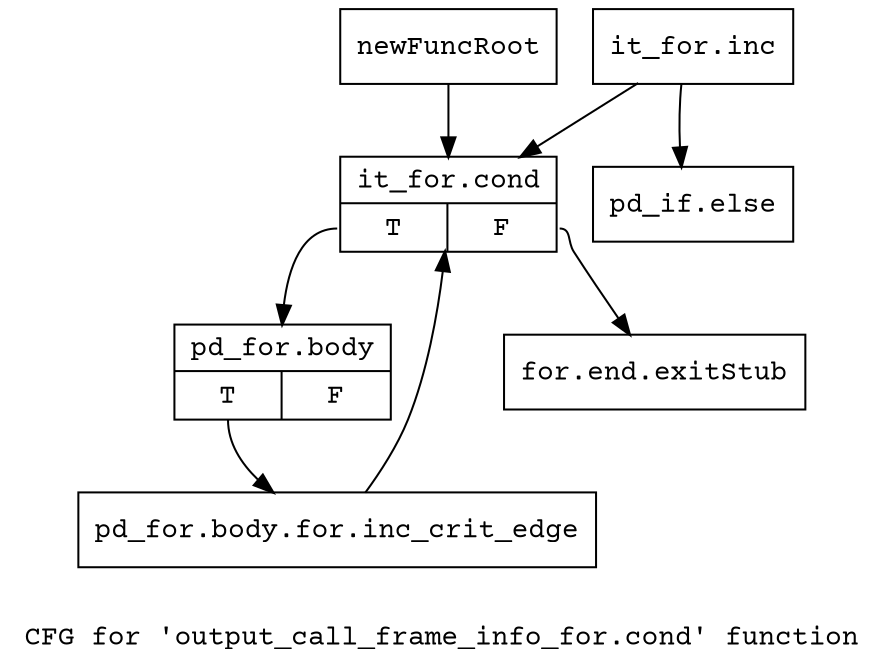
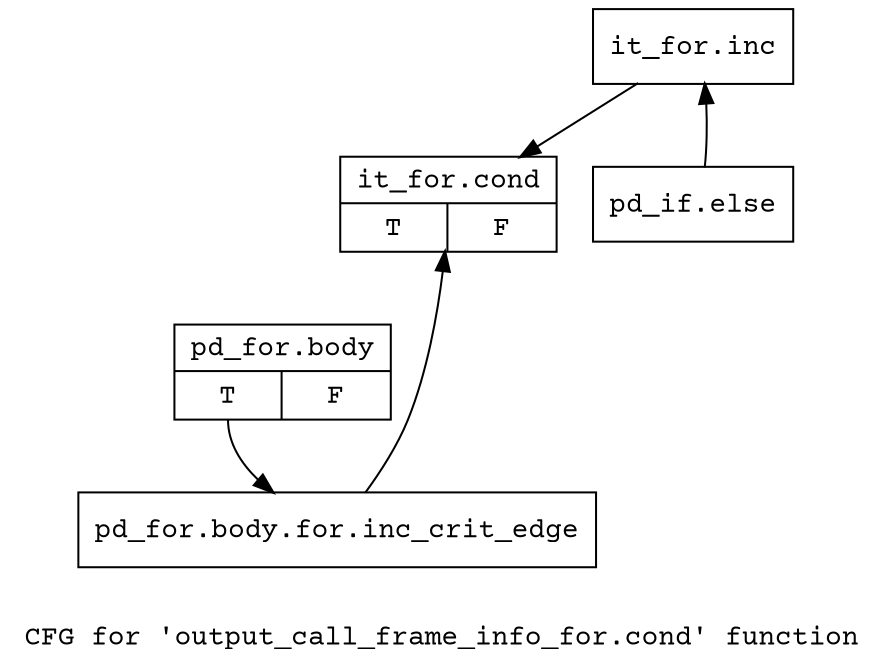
(448, 47) -> none
(680, 115) -> (707, 136)
(297, 256) -> none
(655, 372) -> none
